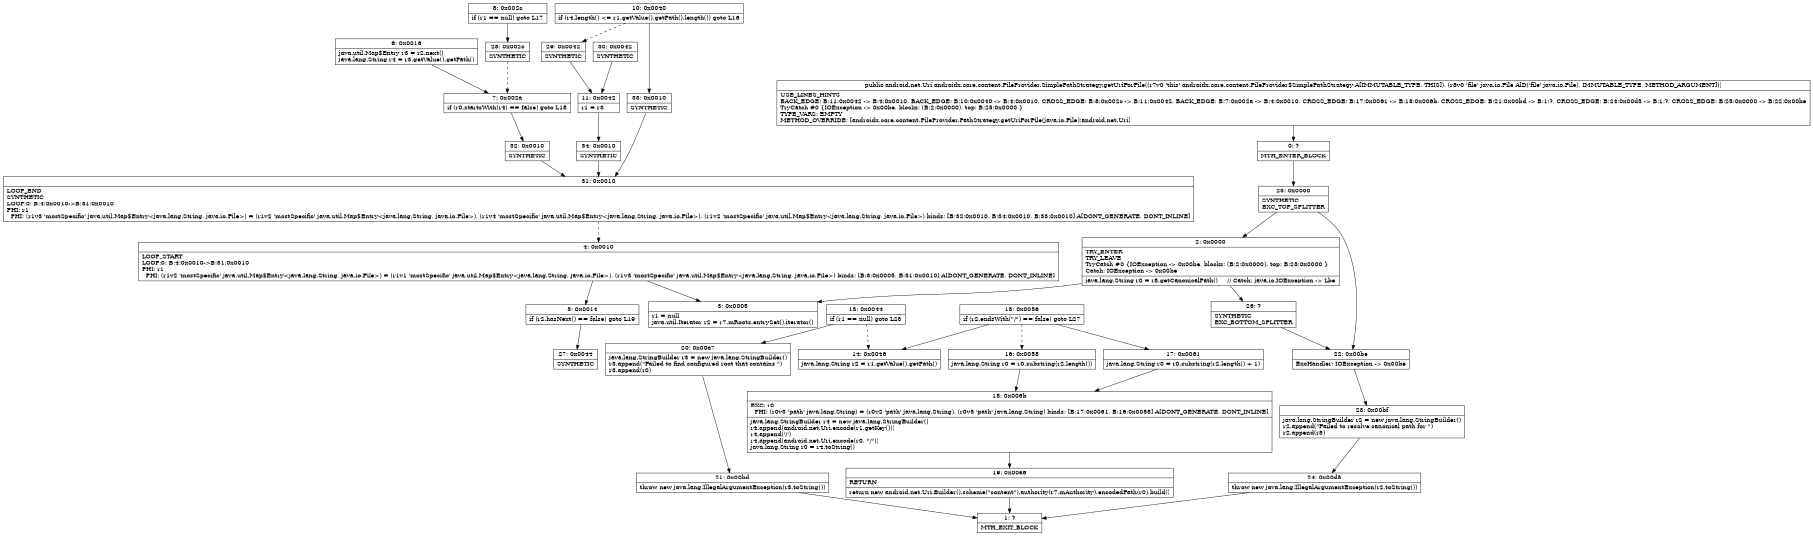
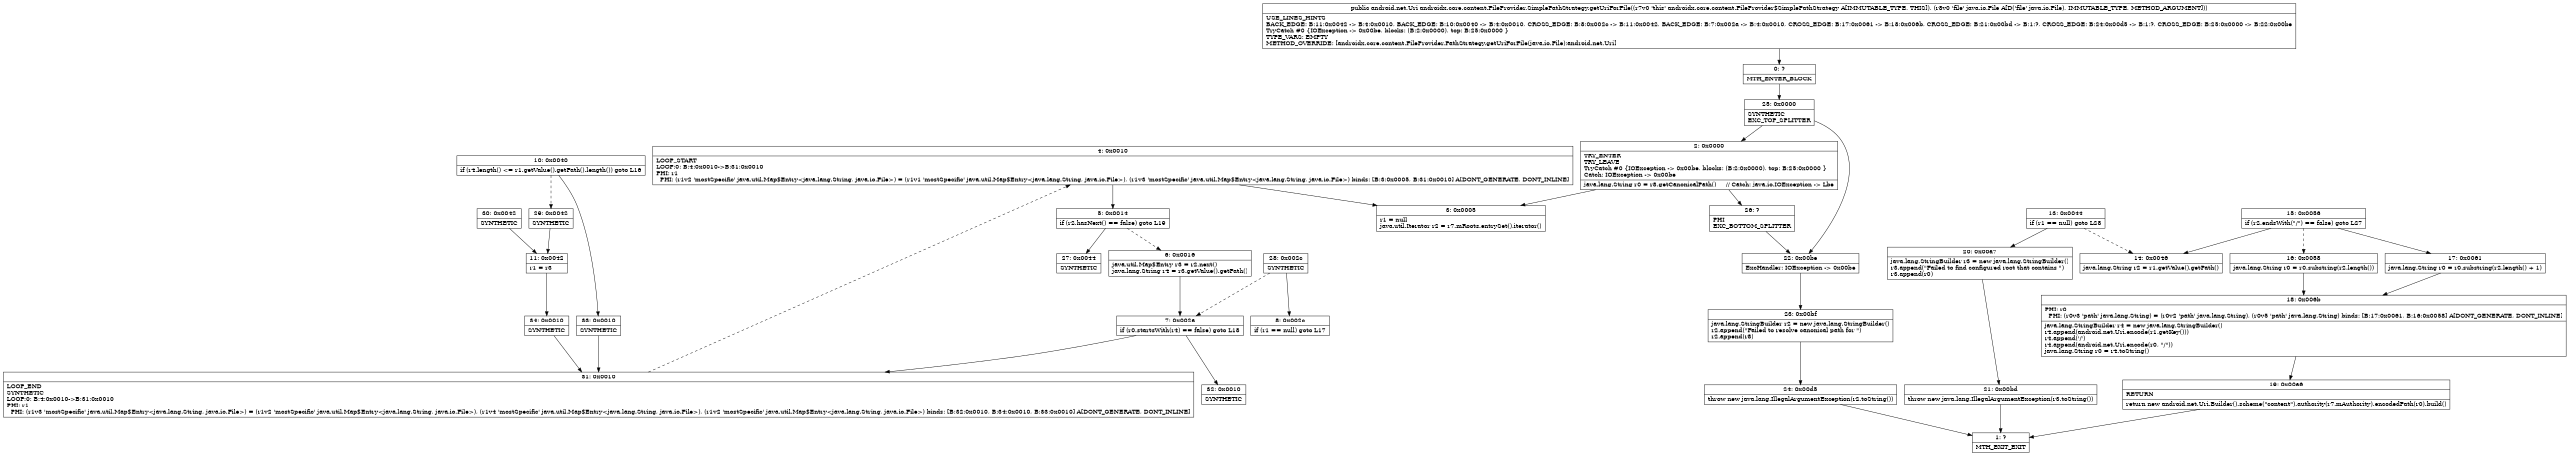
(508, 30) -> (1288, 292)
(551, 168) -> (1013, 357)
none -> (1142, 238)
(1233, 316) -> (1719, 220)
(764, 406) -> (2057, 310)
(1010, 528) -> (2001, 447)
